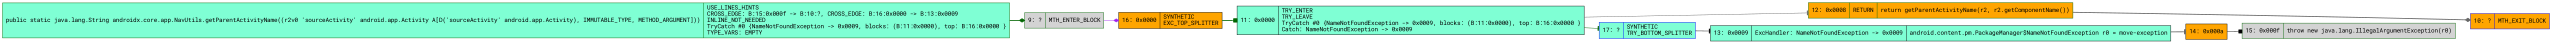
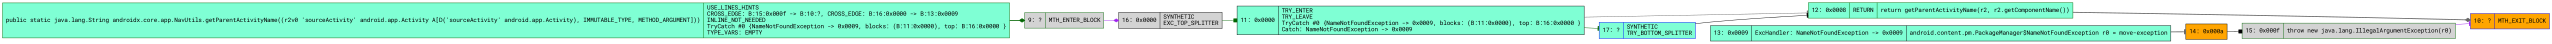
(1941, 10) -> (1941, 10)
(1170, 20) -> (1170, 20)
(1227, 20) -> (1227, 20)
none -> (2462, 24)
(1702, 31) -> (1751, 19)
